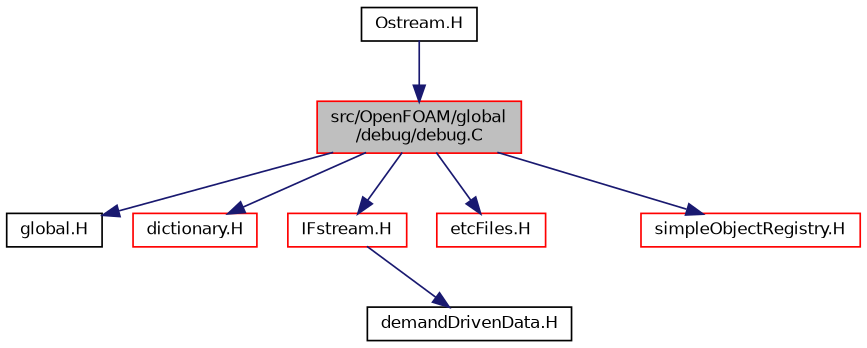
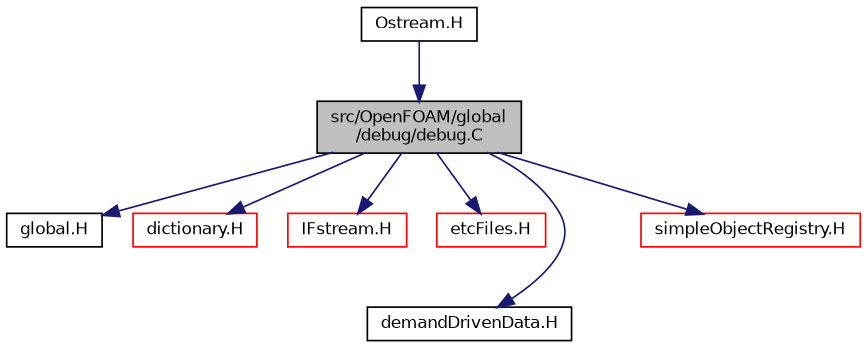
(419, 127) -> (419, 127)
(401, 272) -> (562, 219)
